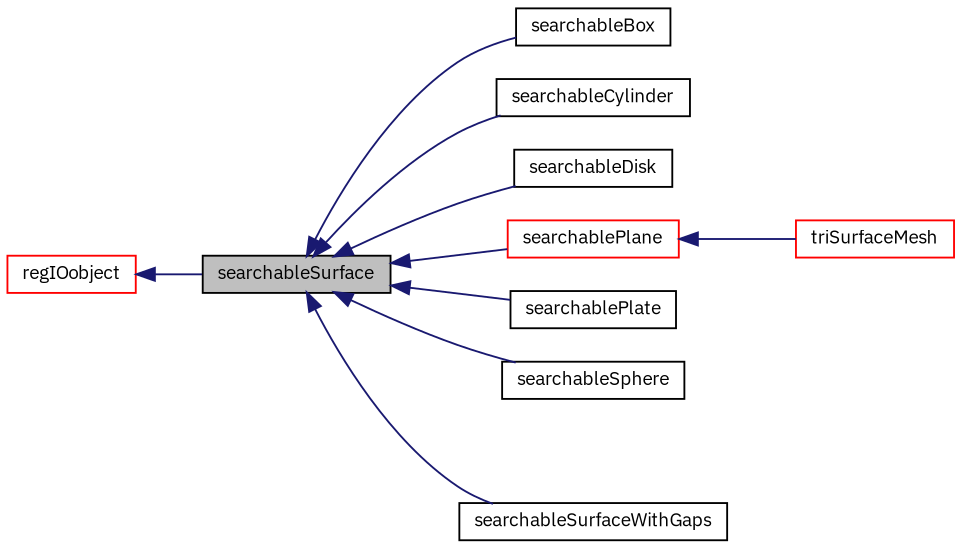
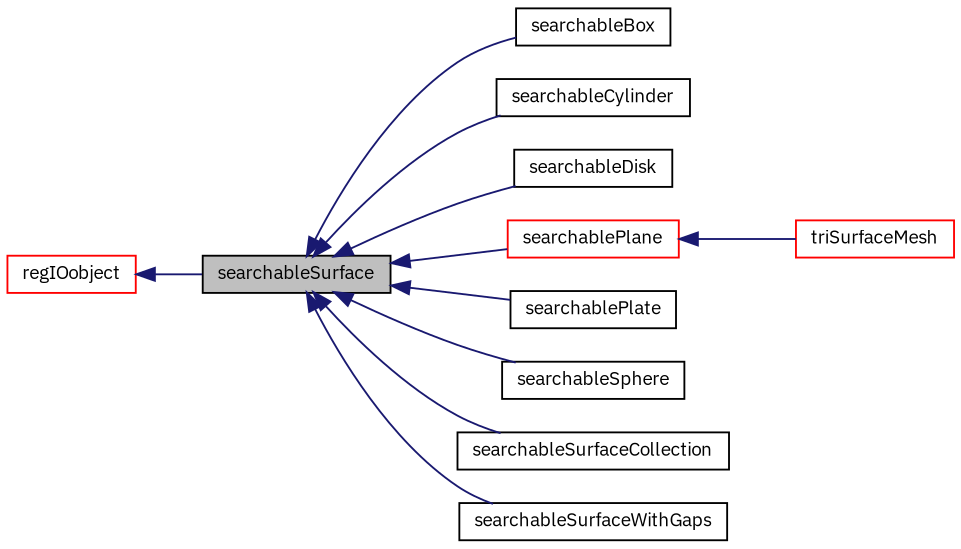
none -> (593, 451)
